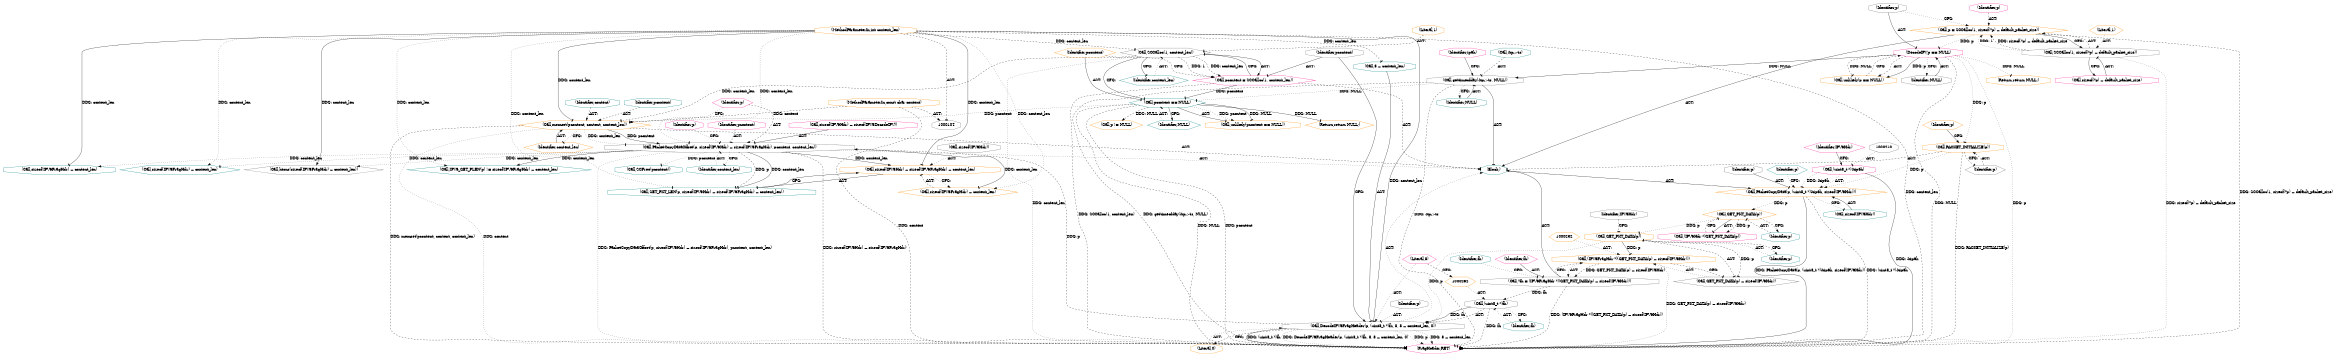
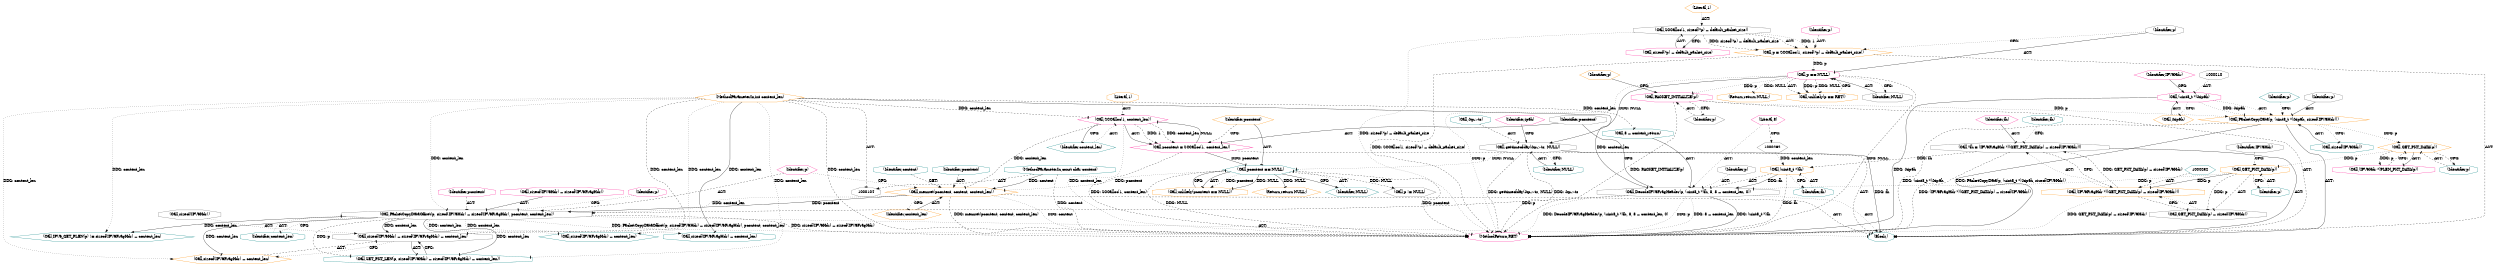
(865, 30) -> (750, 97)
(2059, 37) -> none
(649, 38) -> none
(1166, 53) -> (1123, 120)
(1463, 53) -> (1520, 120)
(1928, 53) -> (1813, 75)
(1253, 67) -> (1207, 134)
(1385, 67) -> (1638, 134)
(1104, 79) -> (1204, 174)
(1859, 80) -> (1822, 97)
(1725, 86) -> (2485, 134)
(968, 89) -> (679, 228)
(884, 103) -> (1060, 170)
(1403, 112) -> (1555, 152)
(594, 114) -> (934, 181)
(740, 115) -> (1020, 183)
none -> (2173, 120)
(853, 125) -> (562, 192)
(1116, 125) -> (1410, 192)
(1499, 125) -> (1882, 192)
(1963, 147) -> (1672, 97)
(314, 170) -> none
(649, 170) -> none
(920, 170) -> (412, 237)
(1627, 180) -> (2170, 233)
(1564, 237) -> (2200, 170)
(1707, 237) -> (2384, 170)
(1596, 247) -> (2166, 180)
(1460, 282) -> (1772, 147)
(1736, 282) -> (2208, 215)
(1482, 293) -> (1797, 159)
(1491, 304) -> (1787, 170)
(1206, 349) -> none
(1433, 349) -> (1498, 237)
